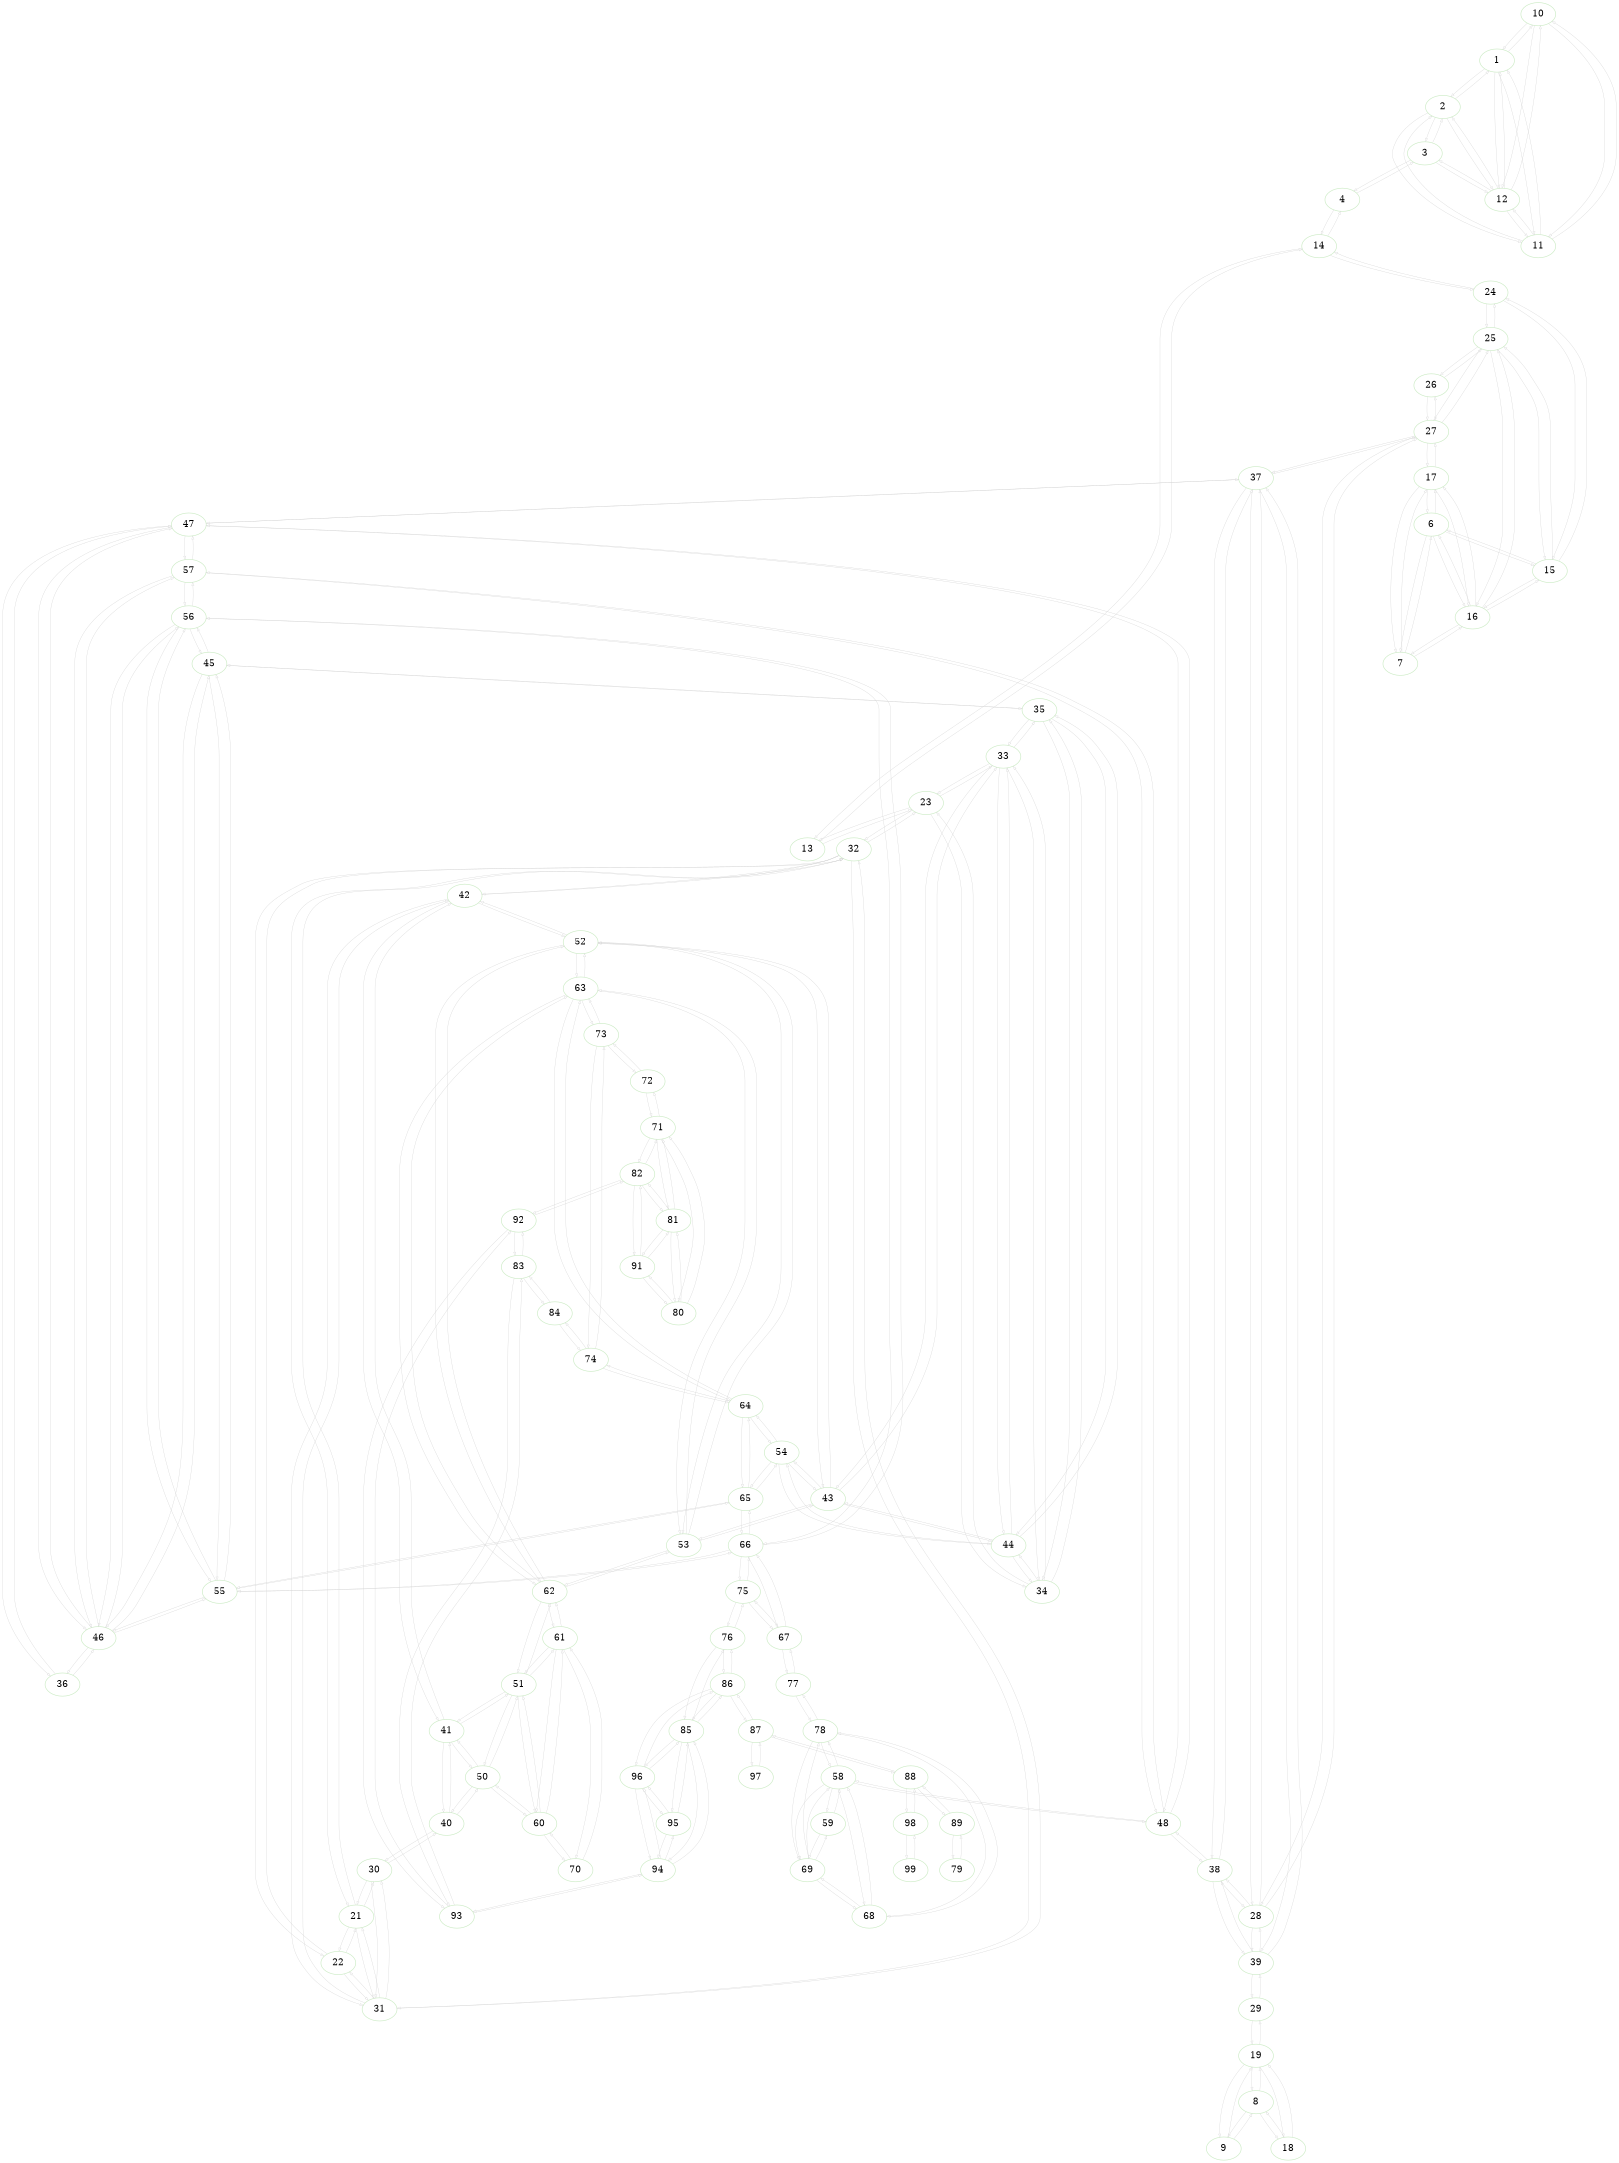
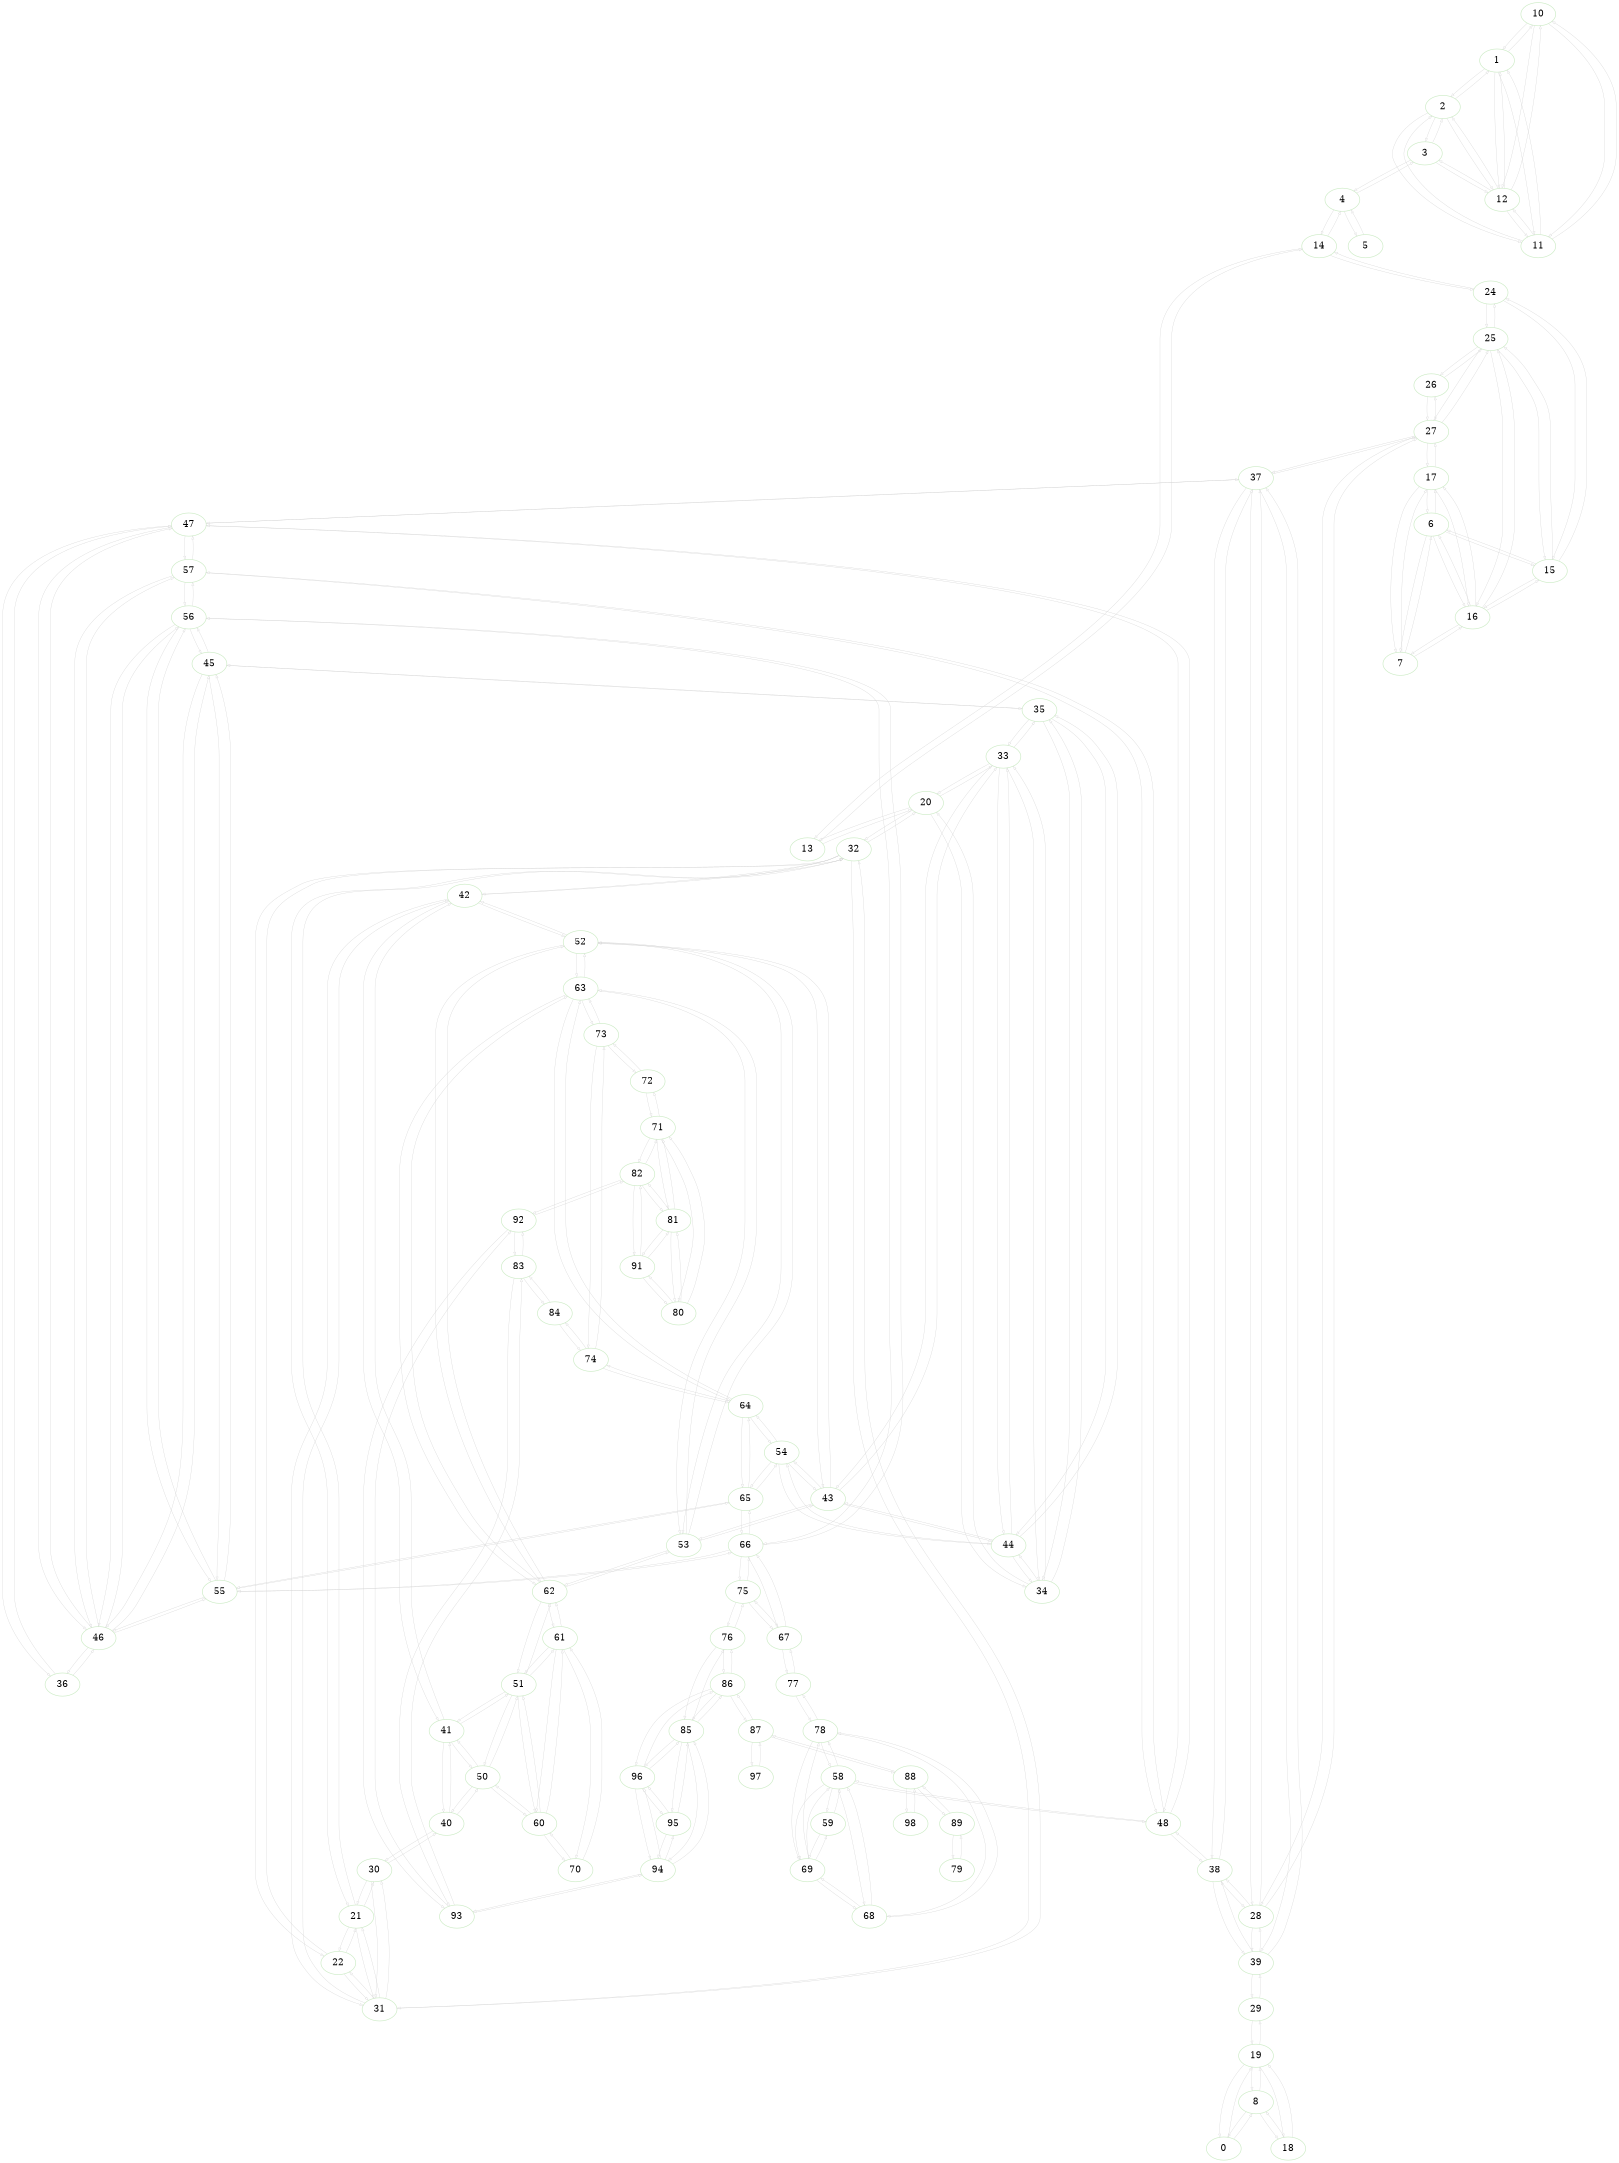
none -> (1366, 246)
(926, 803) -> (926, 803)
(911, 1870) -> none
(1224, 2149) -> (1224, 2149)
